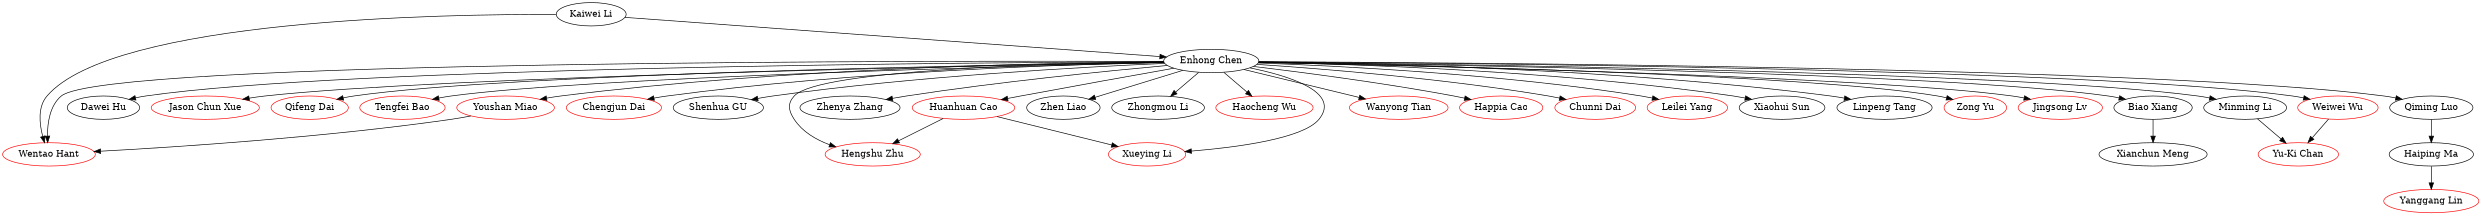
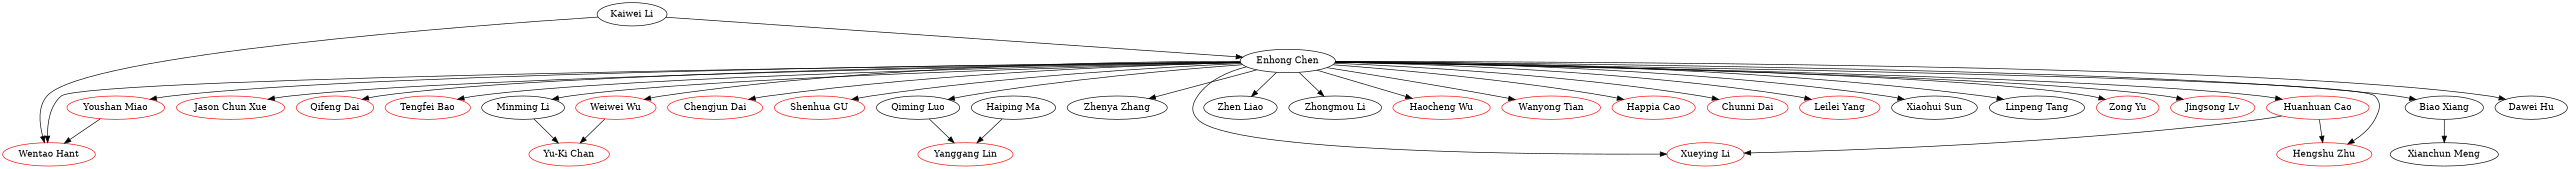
(718, 108) -> (820, 108)
(2431, 128) -> (939, 129)
